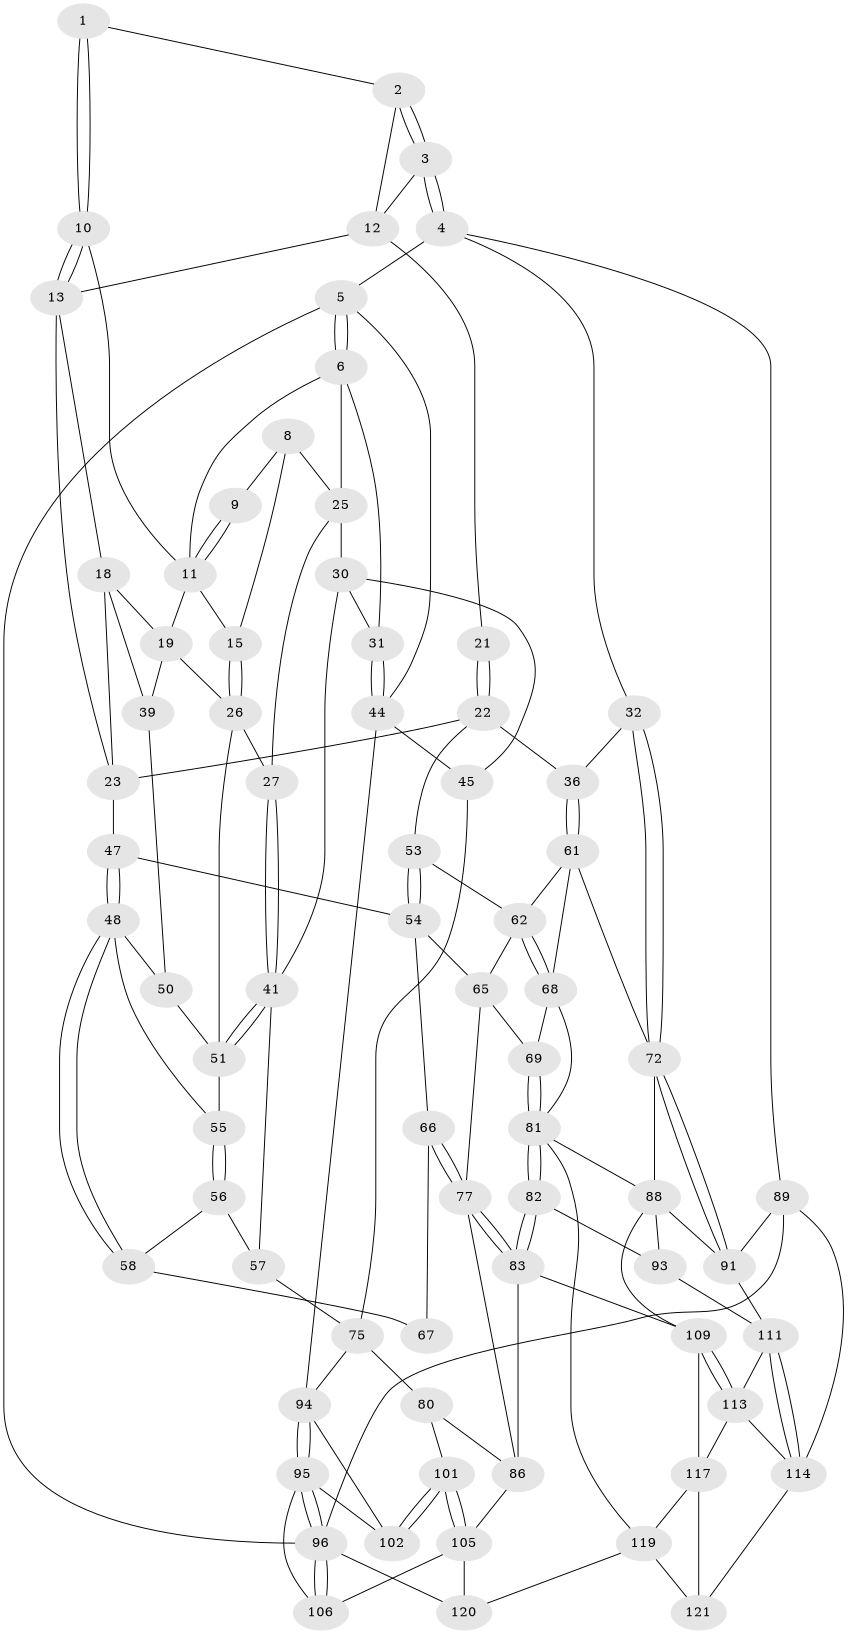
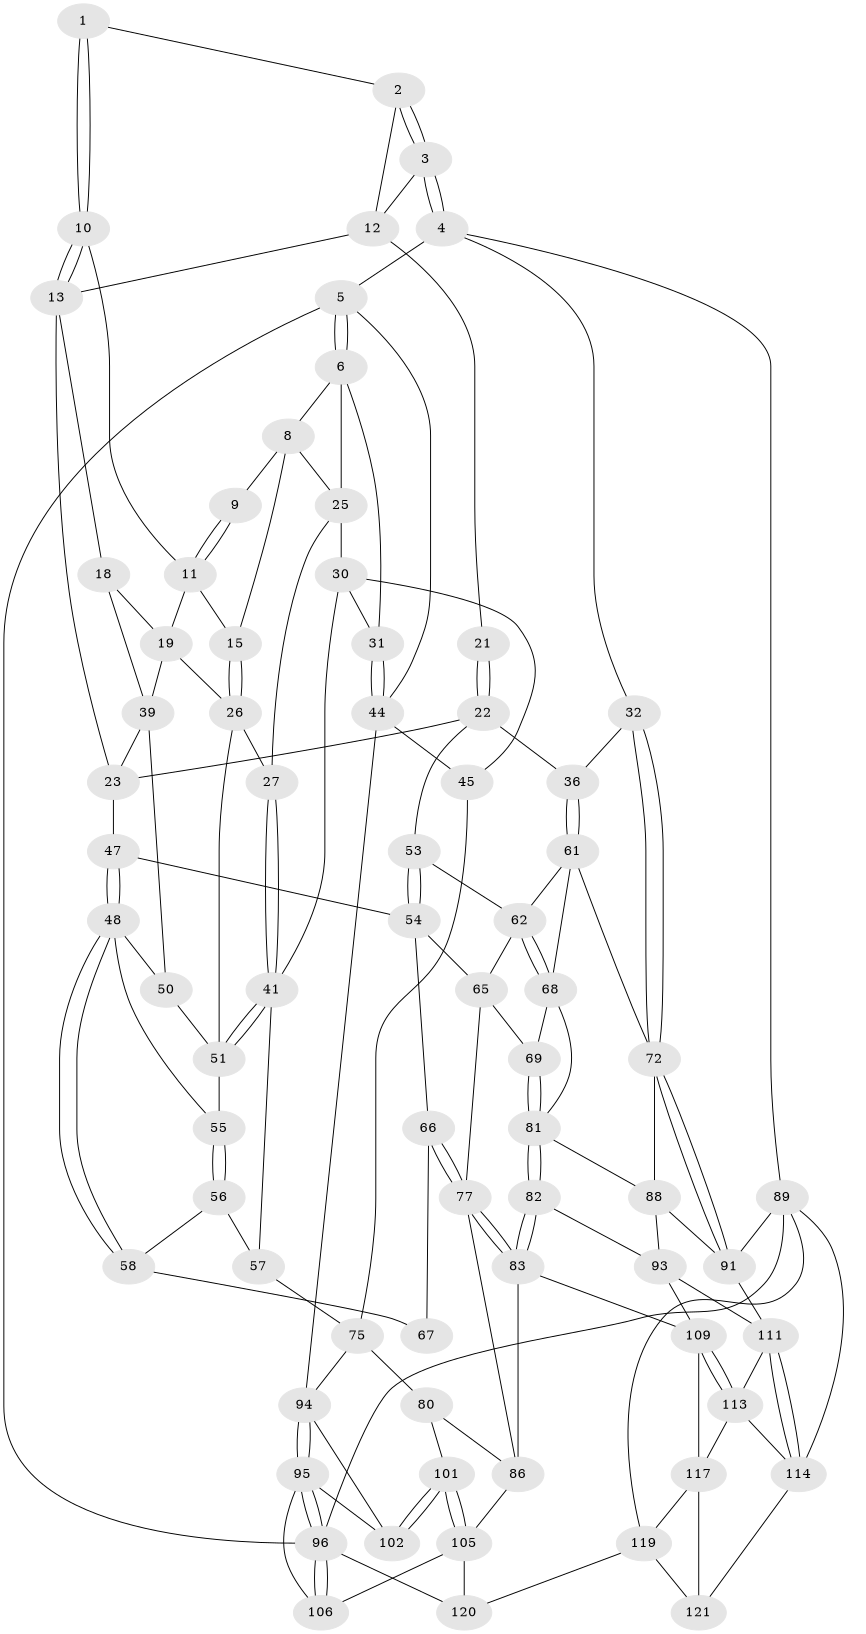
(225, 447) -> (315, 402)
(109, 679) -> (131, 748)
(624, 1279) -> (678, 1299)
(571, 1341) -> (657, 1326)
